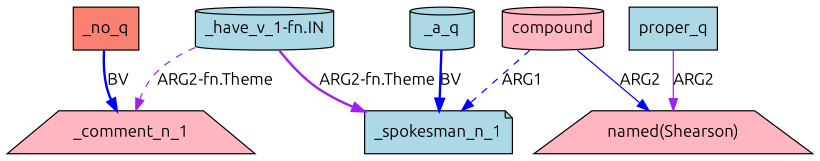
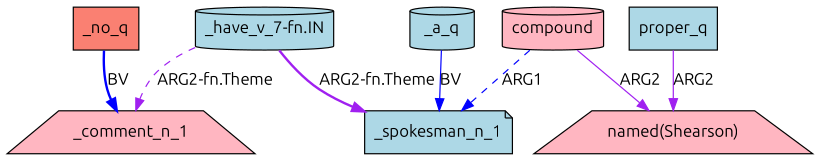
(265, 29) -> (265, 29)
(441, 74) -> (441, 74)
(608, 77) -> (608, 77)
